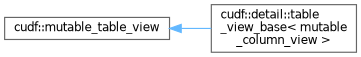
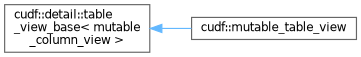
(196, 28) -> (177, 28)
